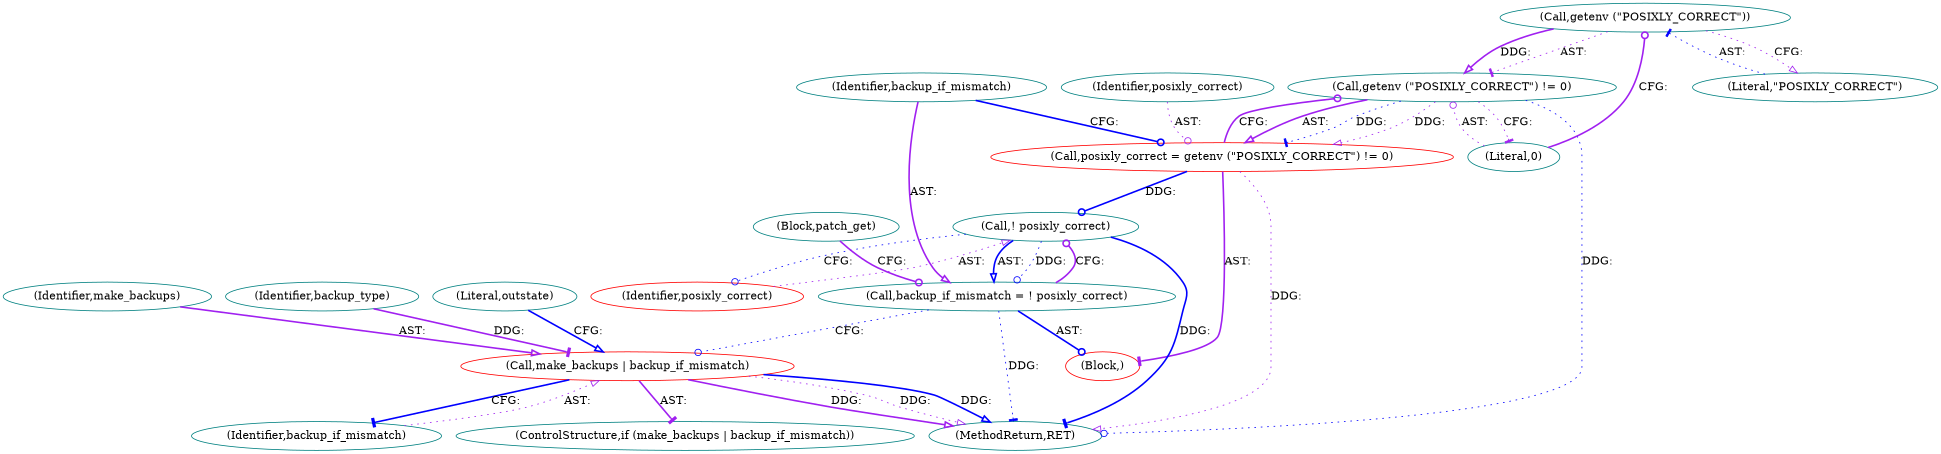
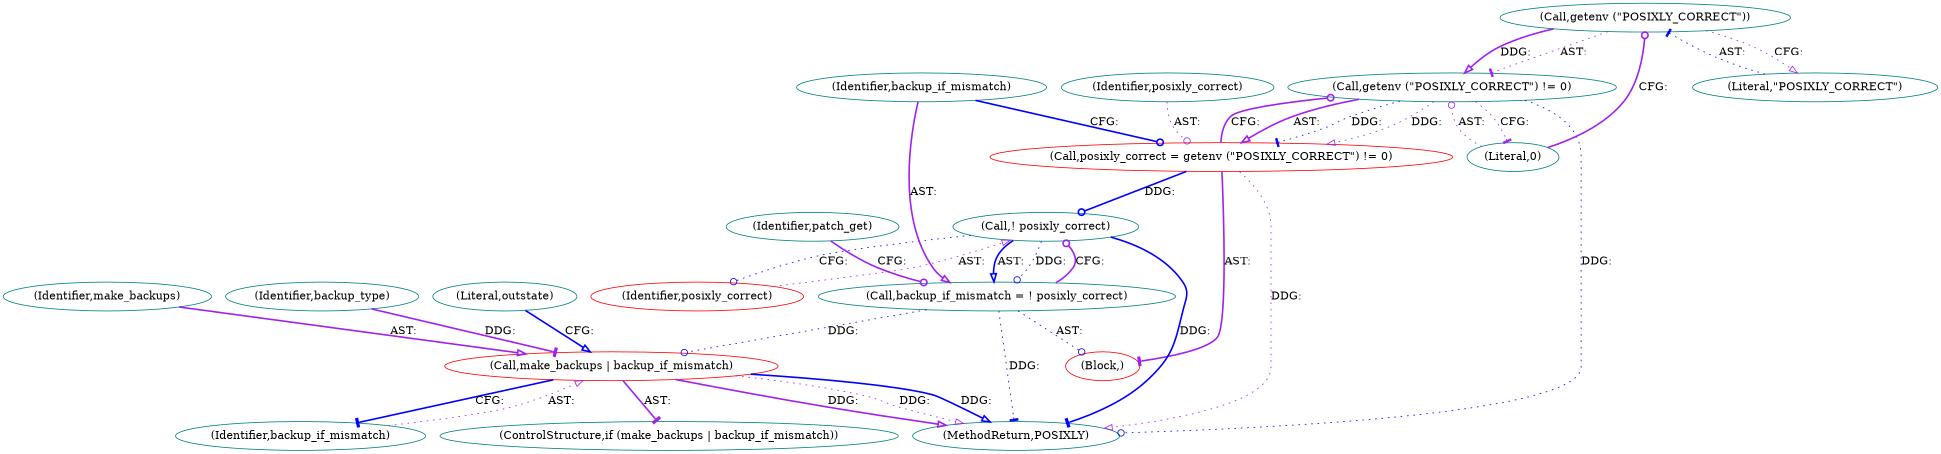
(826, 227) -> (813, 227)
(851, 331) -> (845, 331)
(1049, 331) -> (1049, 331)
(1015, 436) -> (1016, 436)
